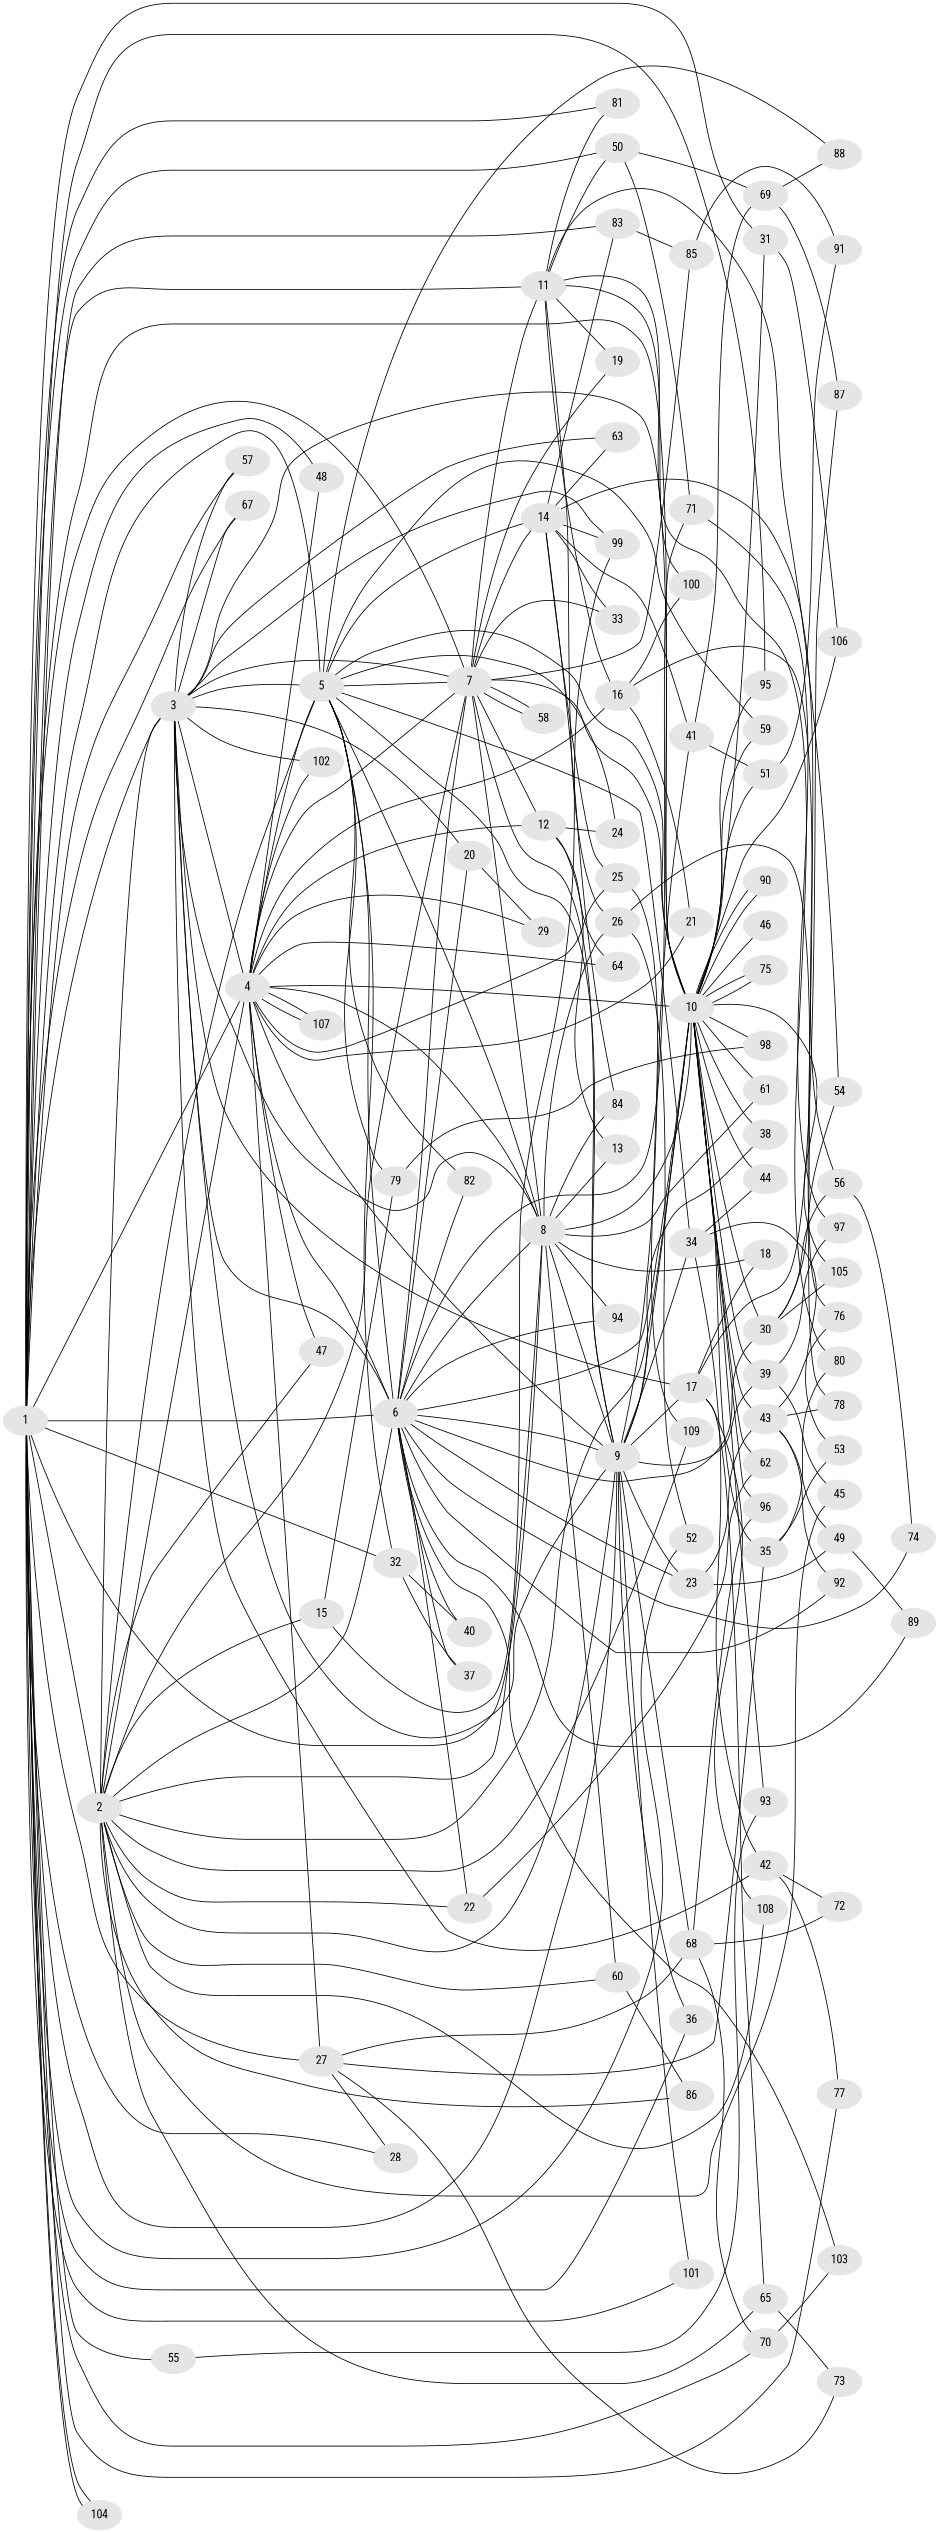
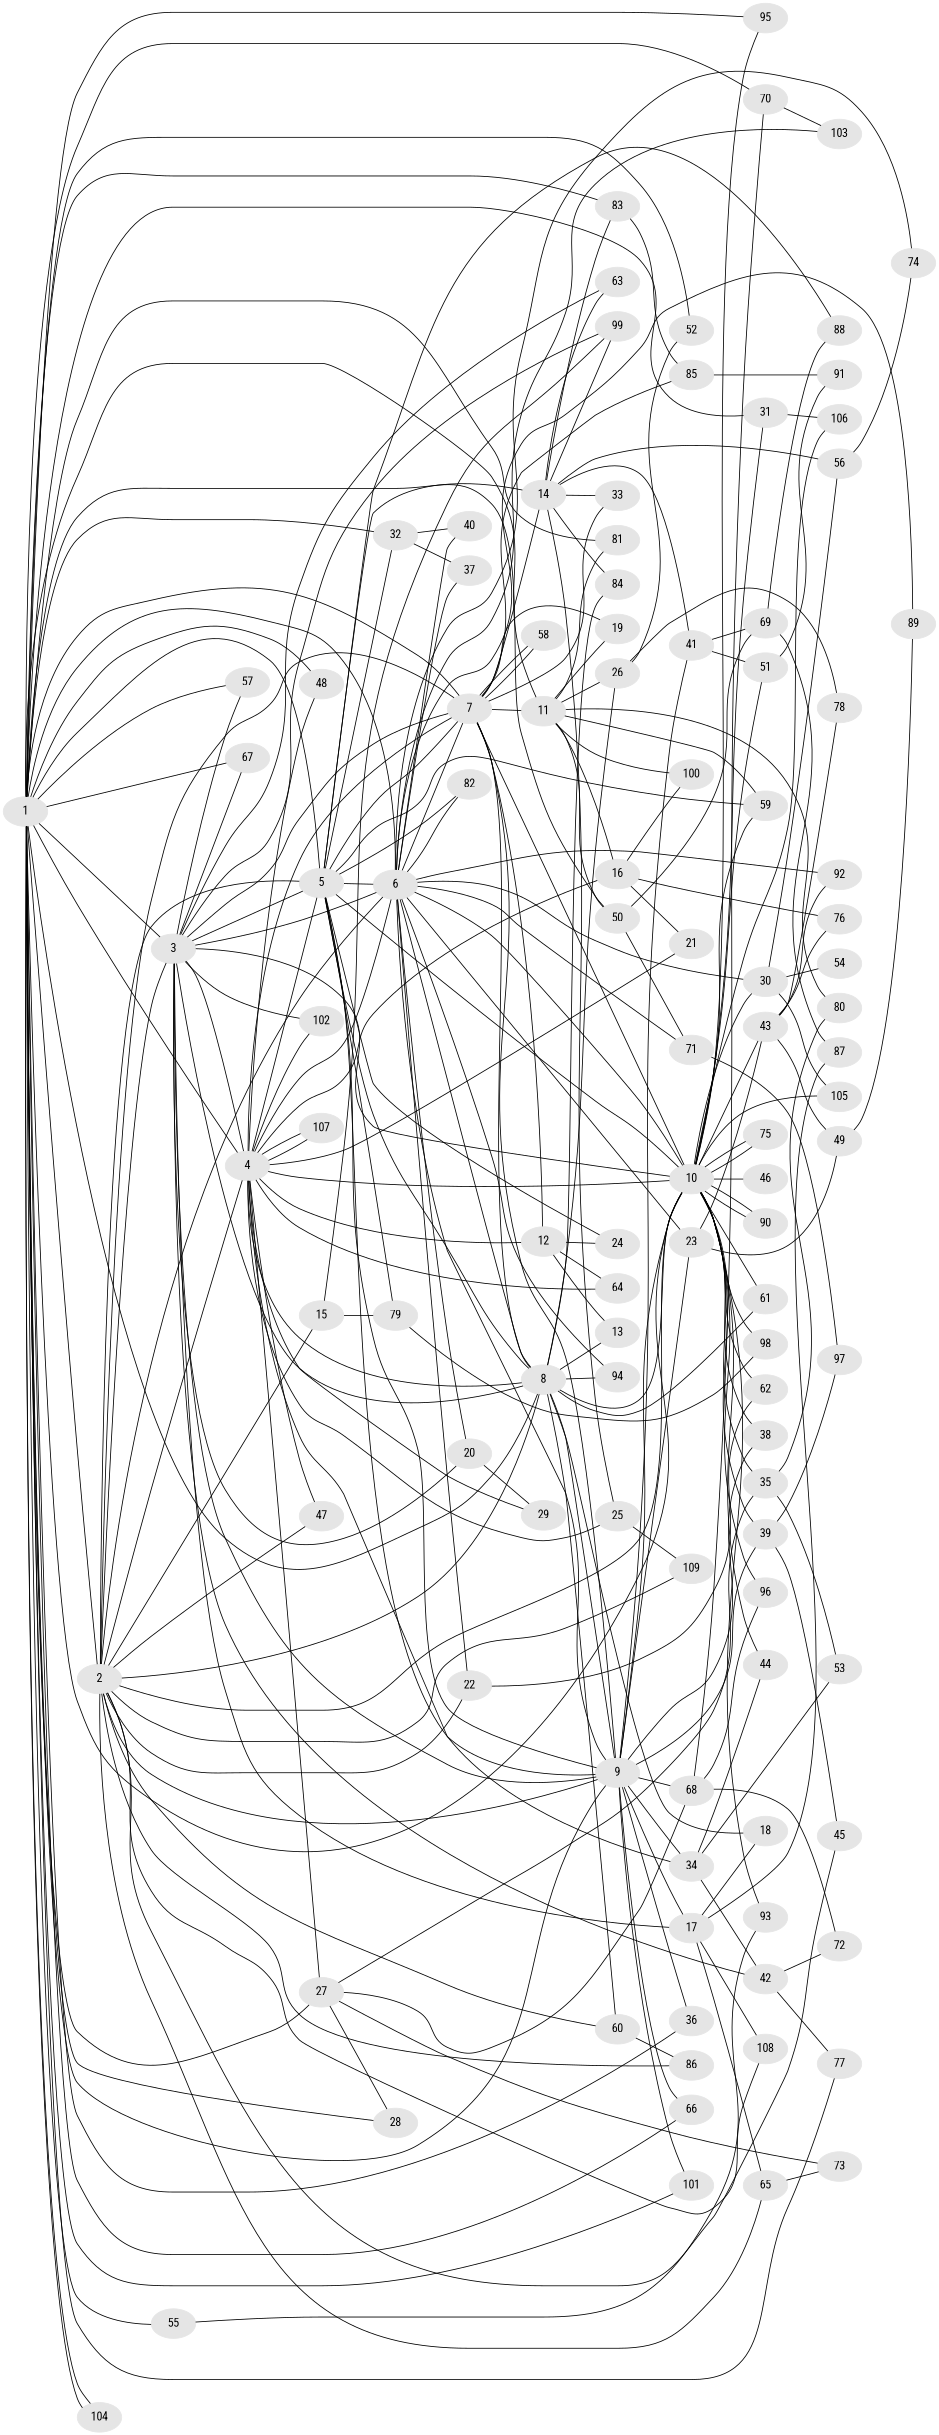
(790, 537) -> (663, 739)
none -> (691, 2110)
